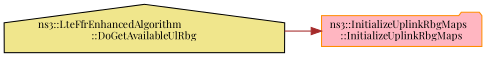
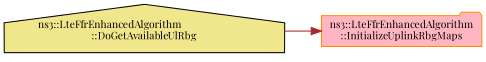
(402, 31) -> (402, 31)
